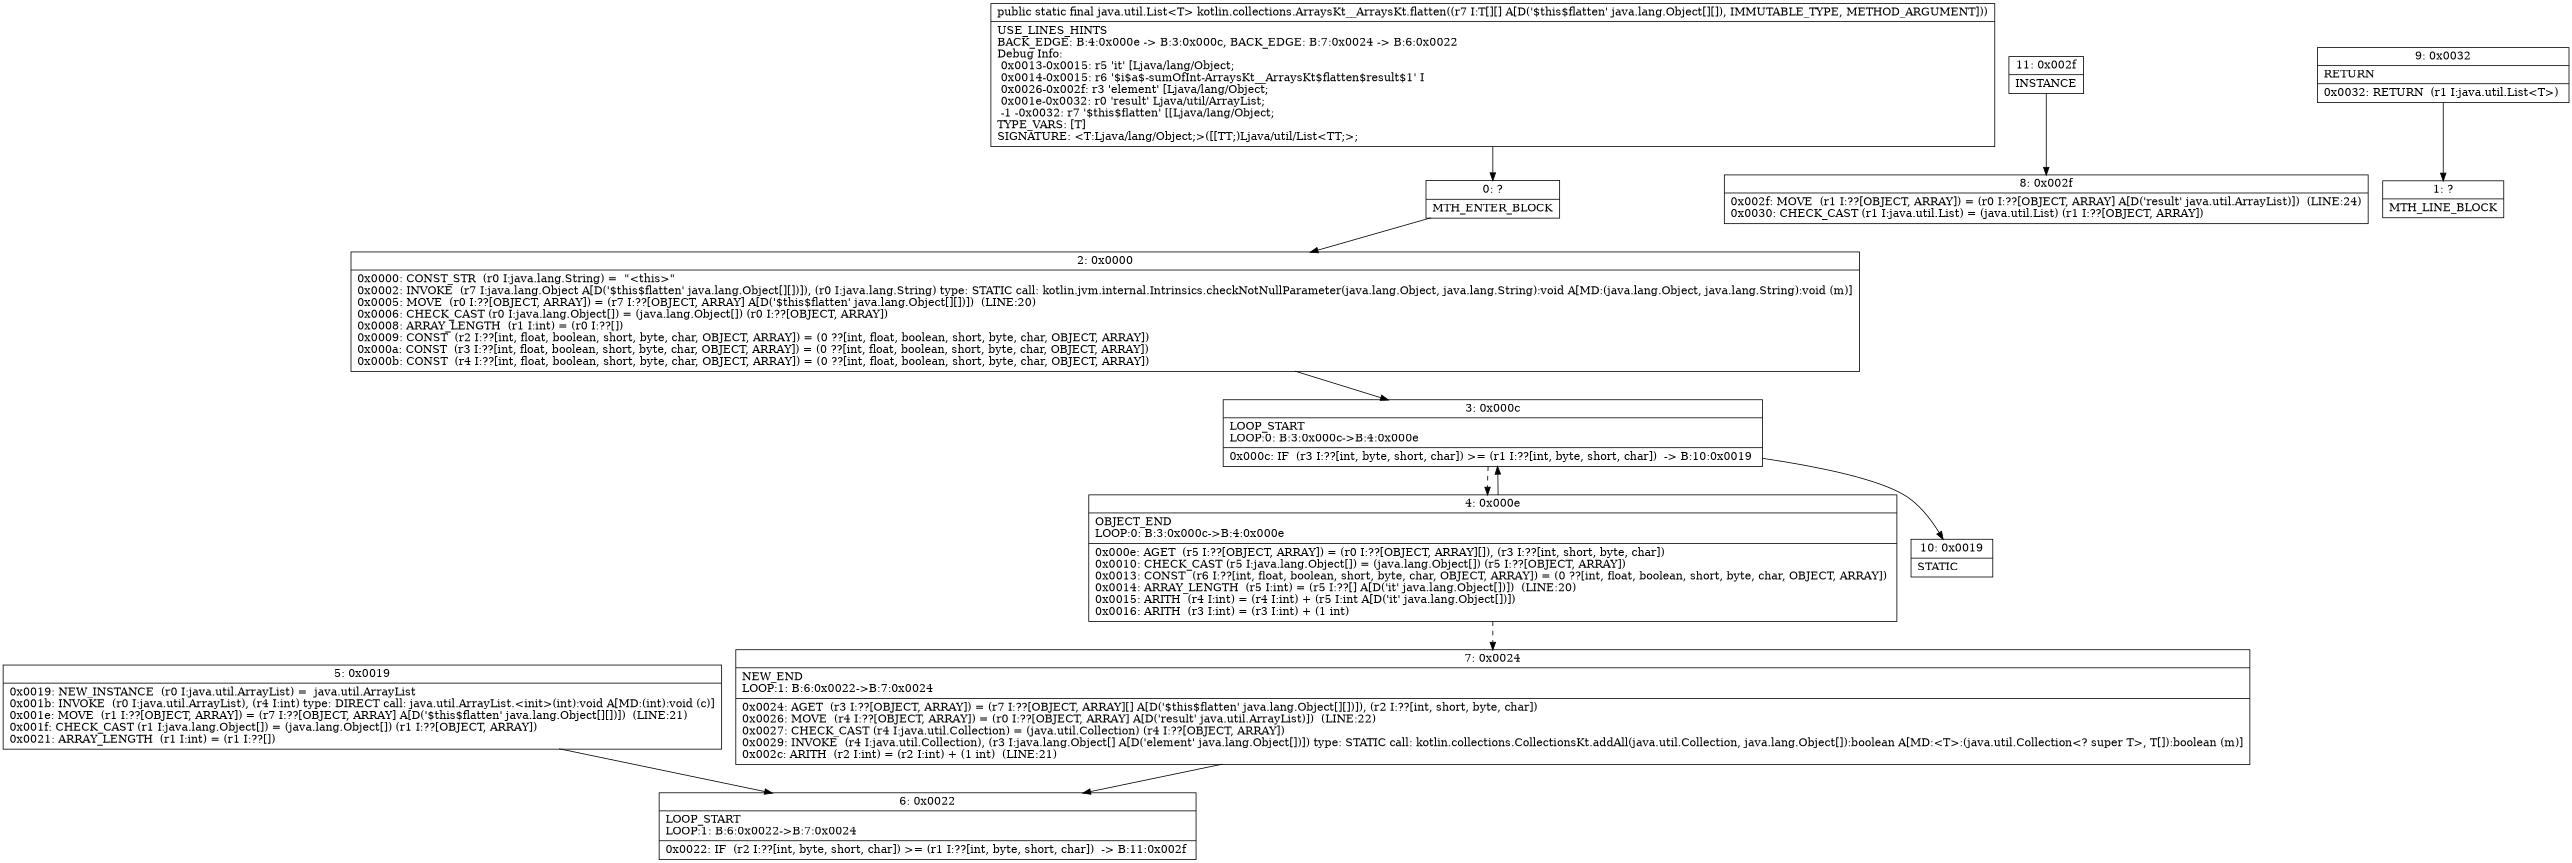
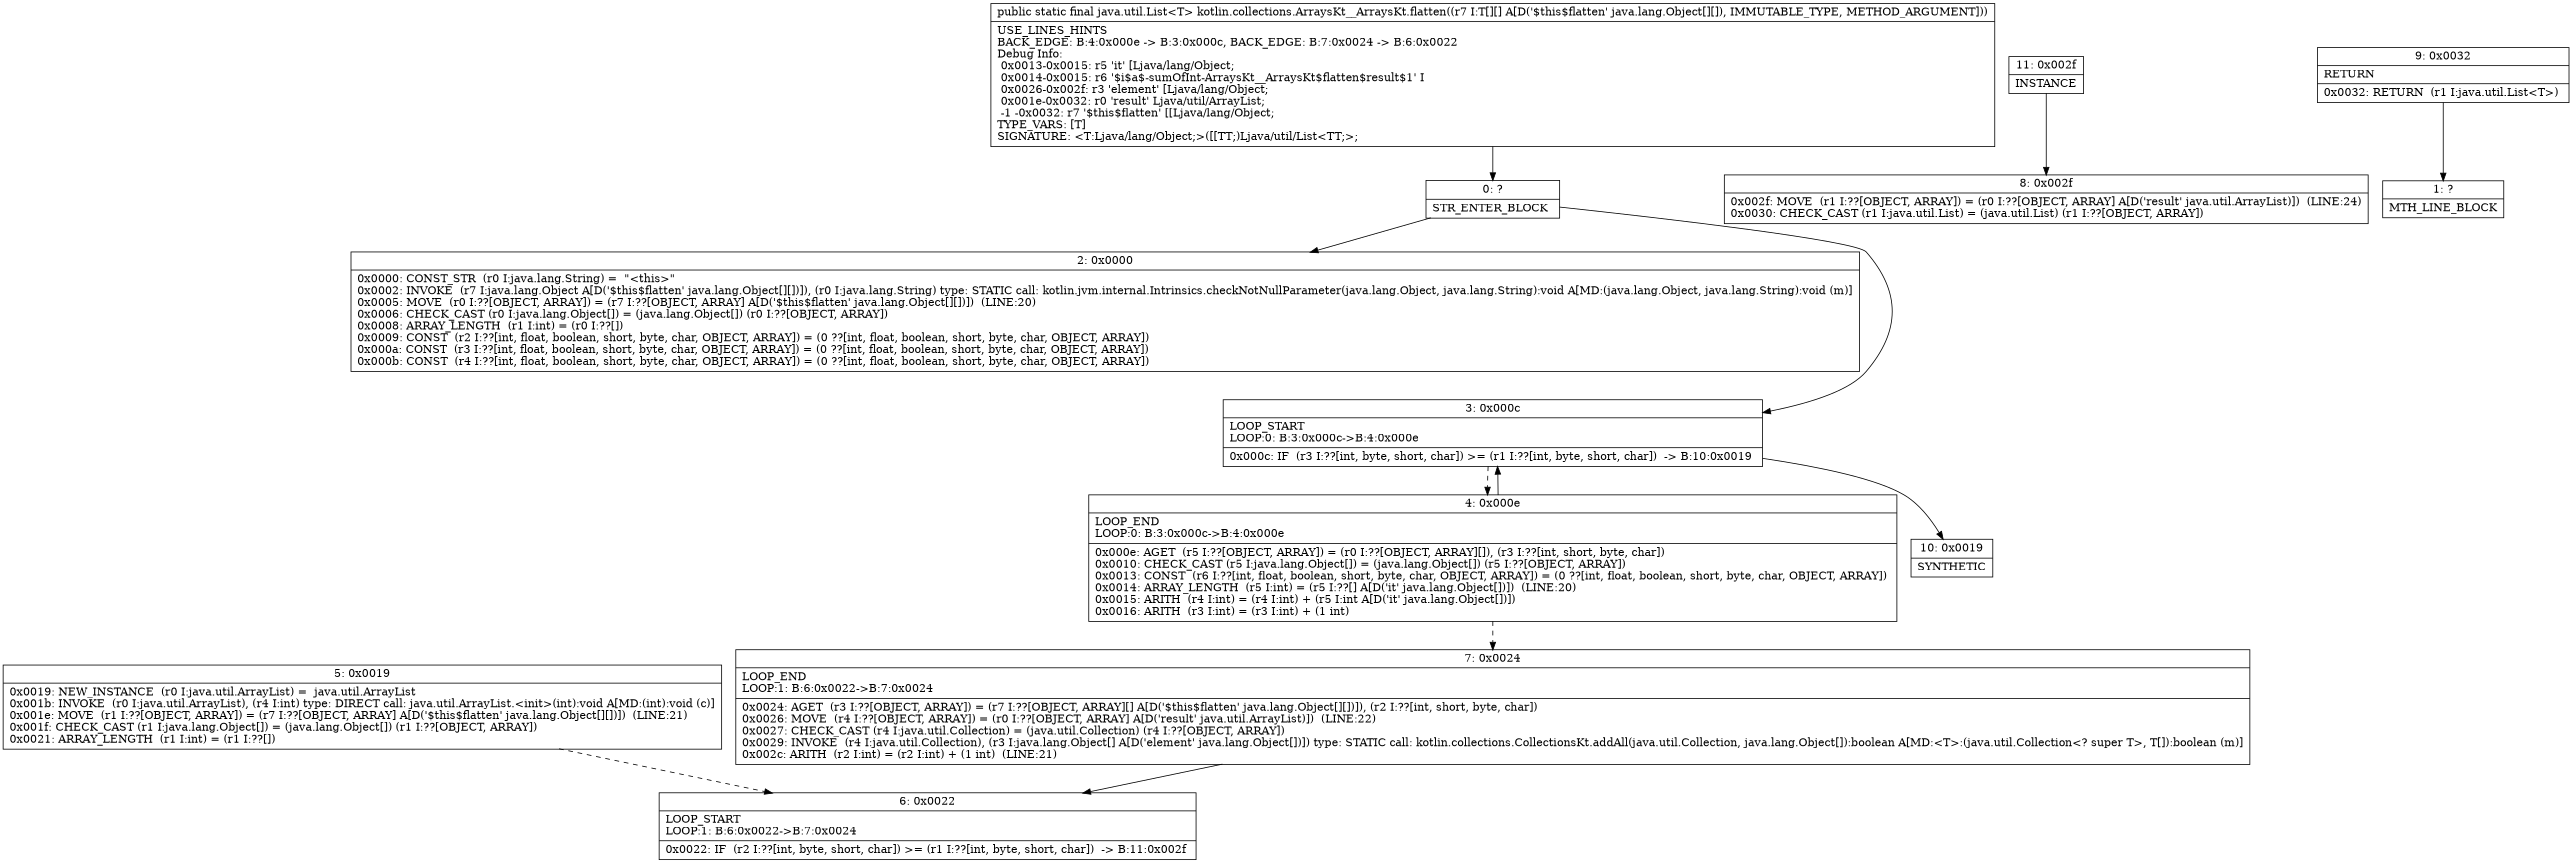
(1493, 208) -> (1490, 208)
(1338, 384) -> (1832, 242)
(1134, 522) -> (1127, 522)
(1938, 567) -> (1952, 567)
(773, 677) -> (774, 677)
(662, 770) -> (662, 770)
